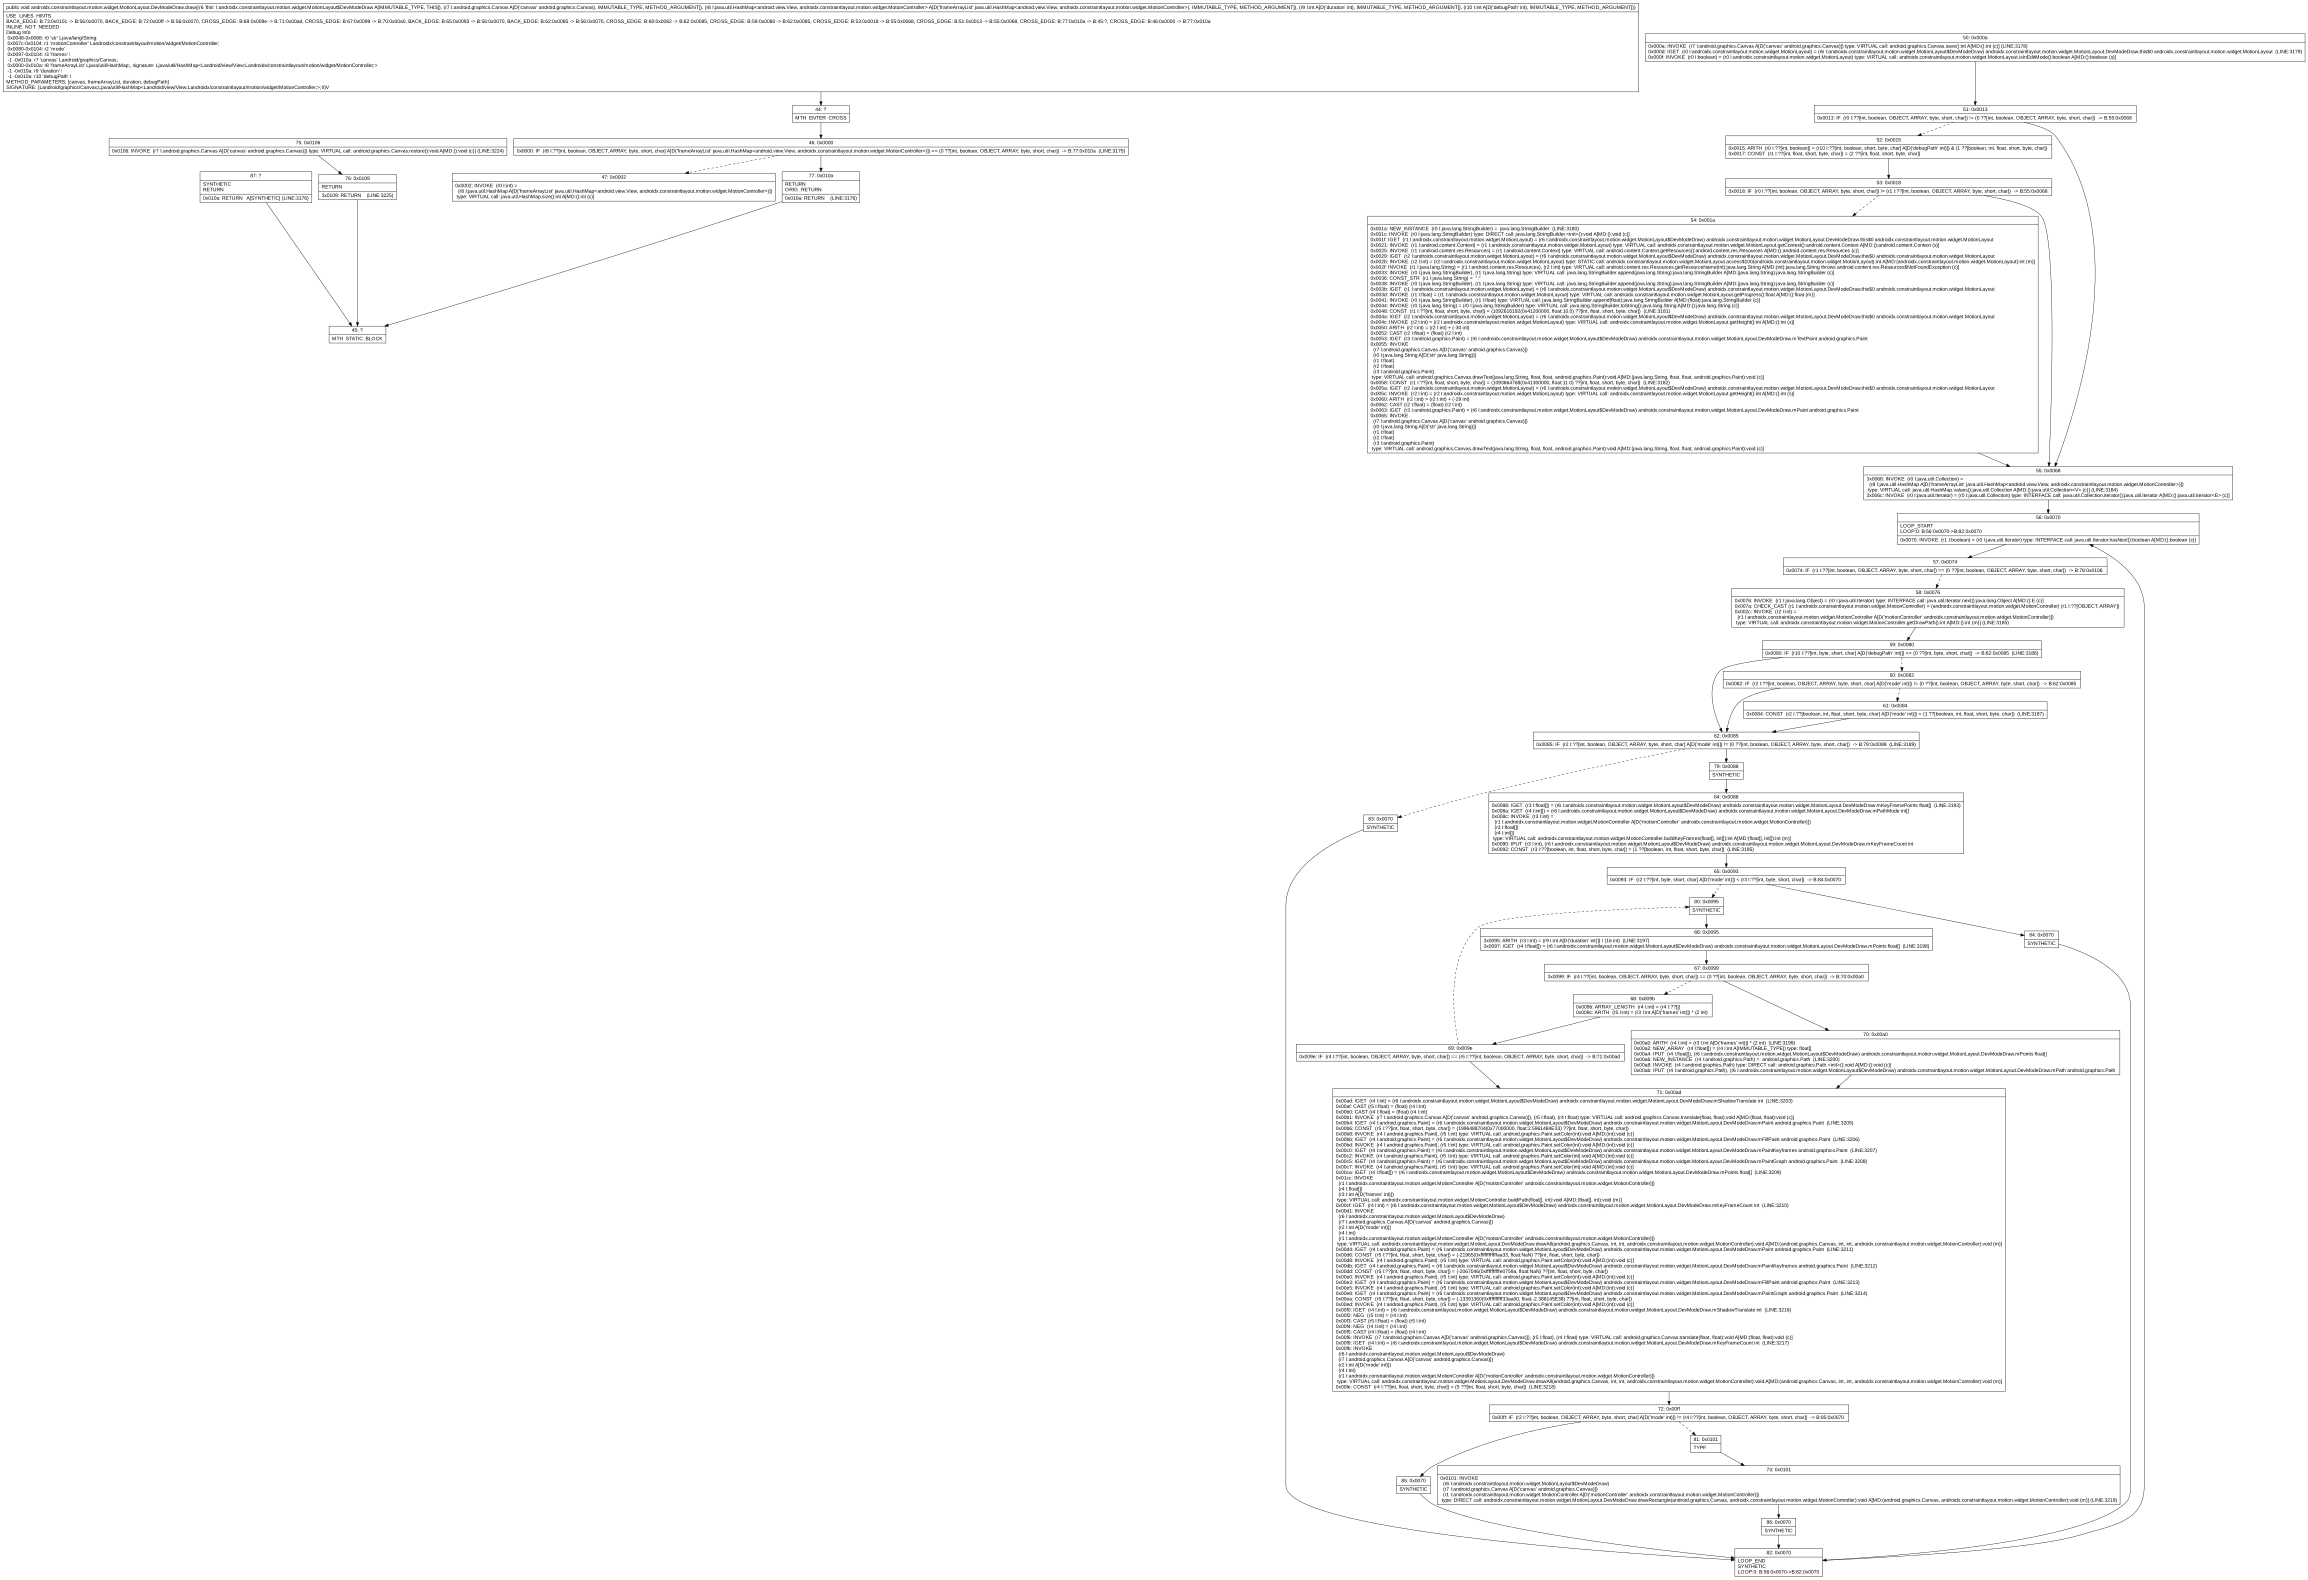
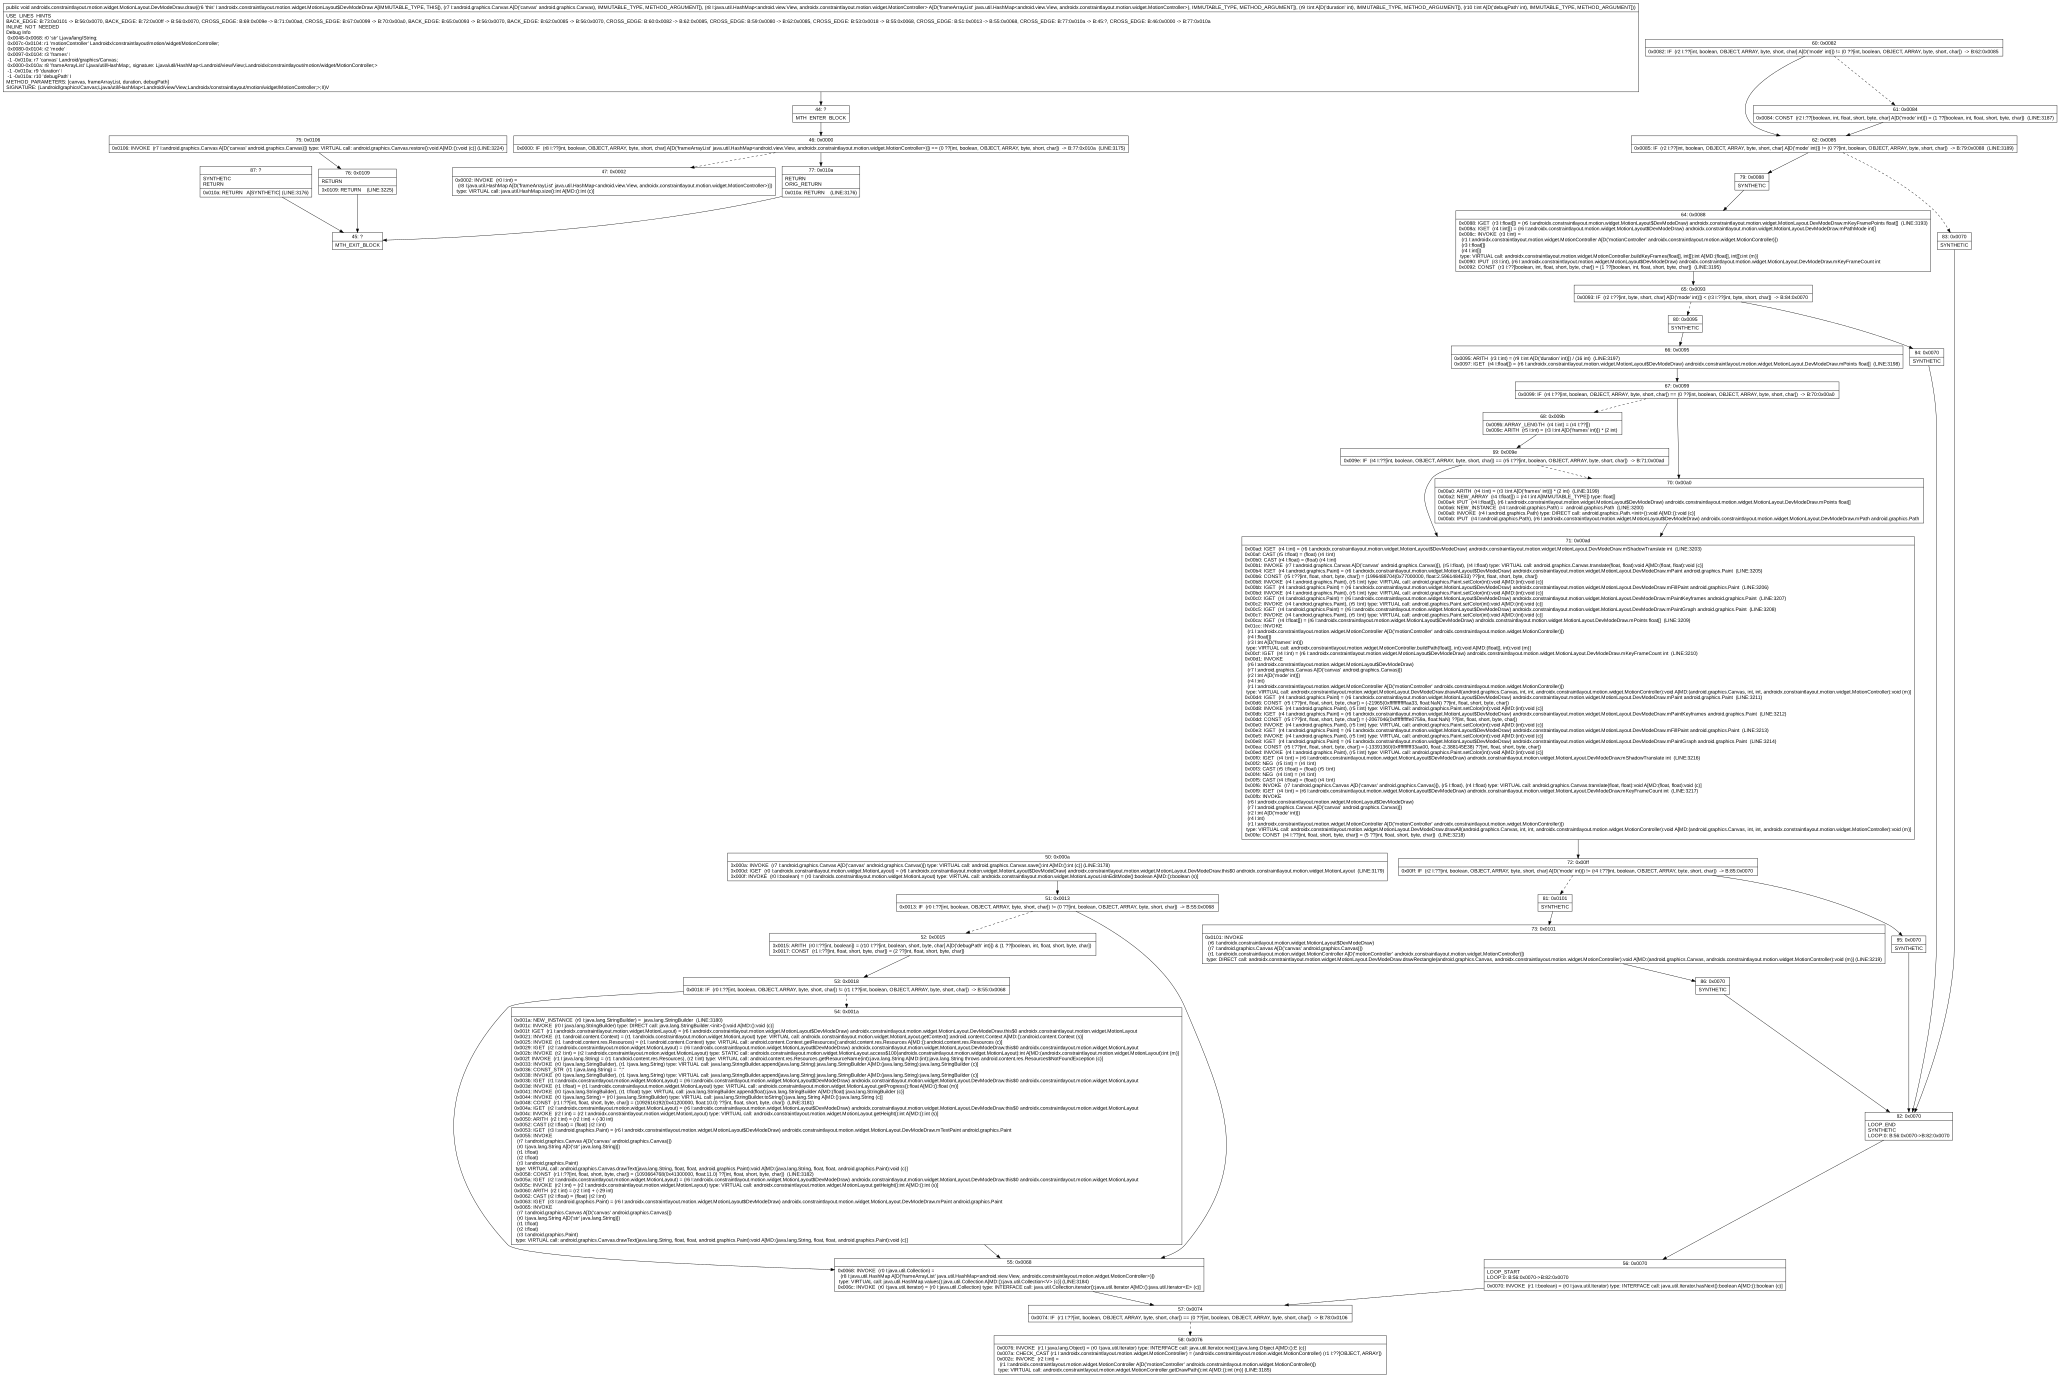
(821, 118) -> (821, 118)
(358, 339) -> (358, 245)
(2048, 505) -> (1122, 1298)
(1902, 649) -> none
(1520, 918) -> (1563, 471)
(1700, 1448) -> (1555, 907)
